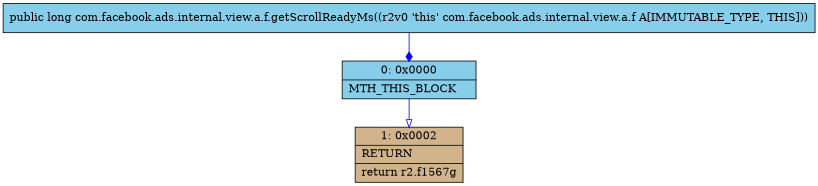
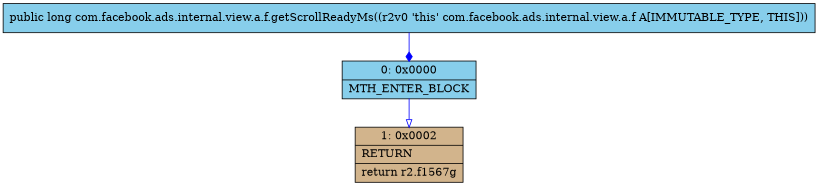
(402, 89) -> (409, 89)
